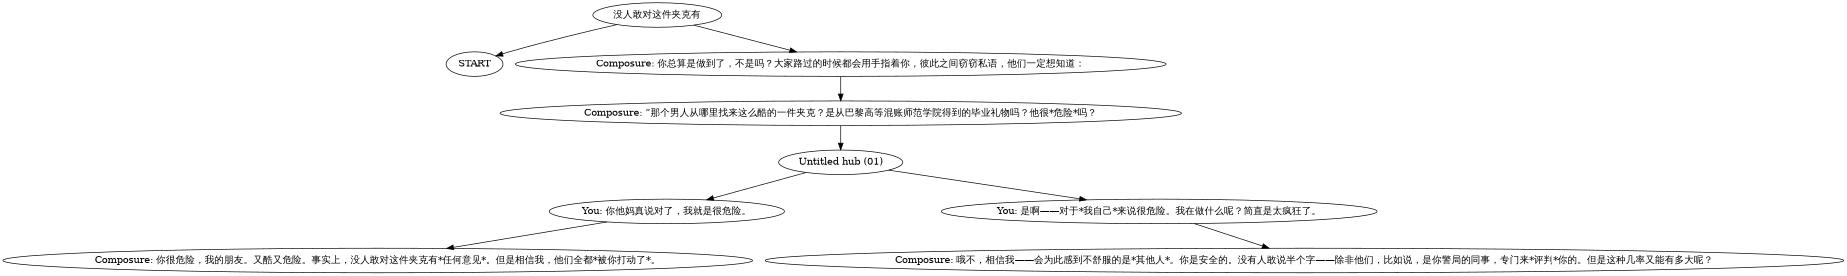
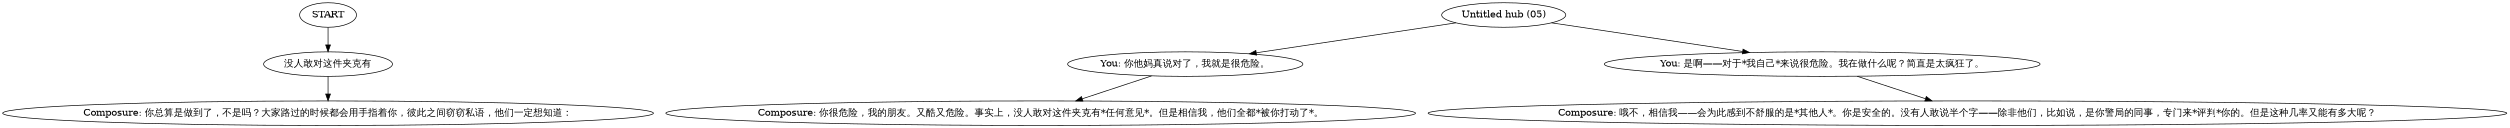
(560, 38) -> (328, 36)
(841, 113) -> none
(841, 162) -> (1504, 15)
